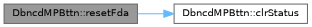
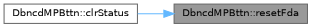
(151, 14) -> (151, 14)
